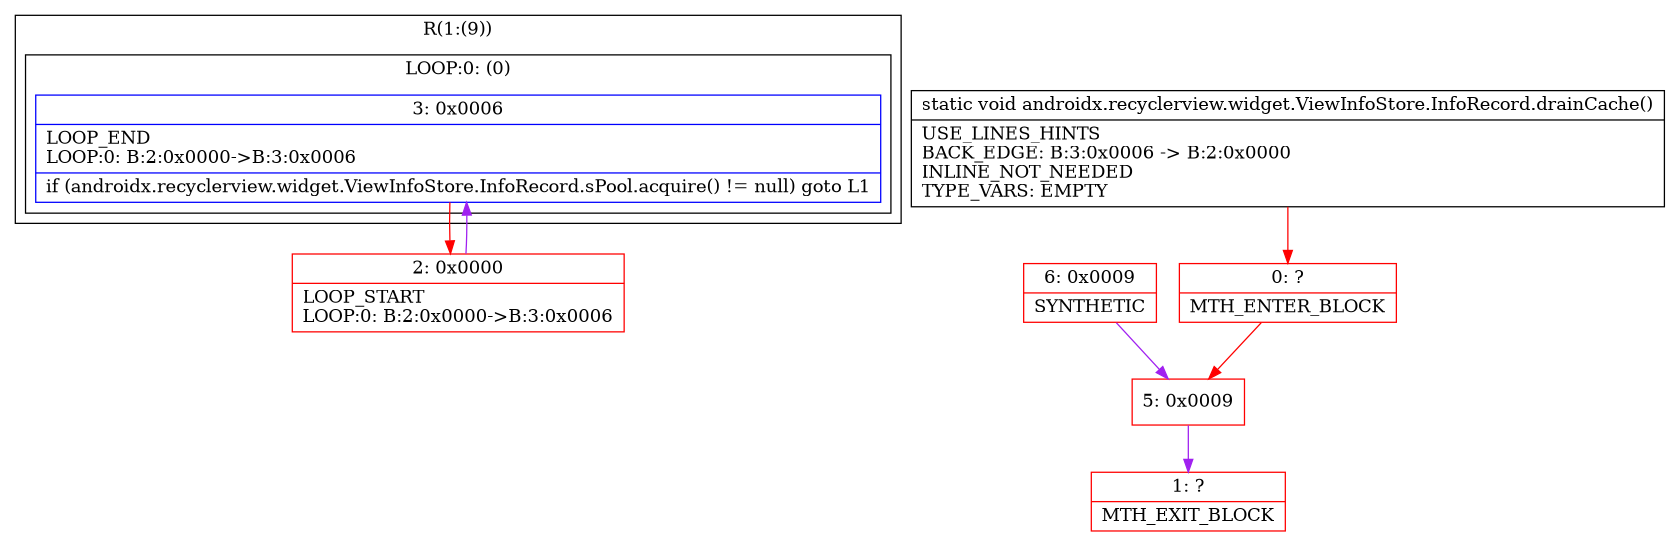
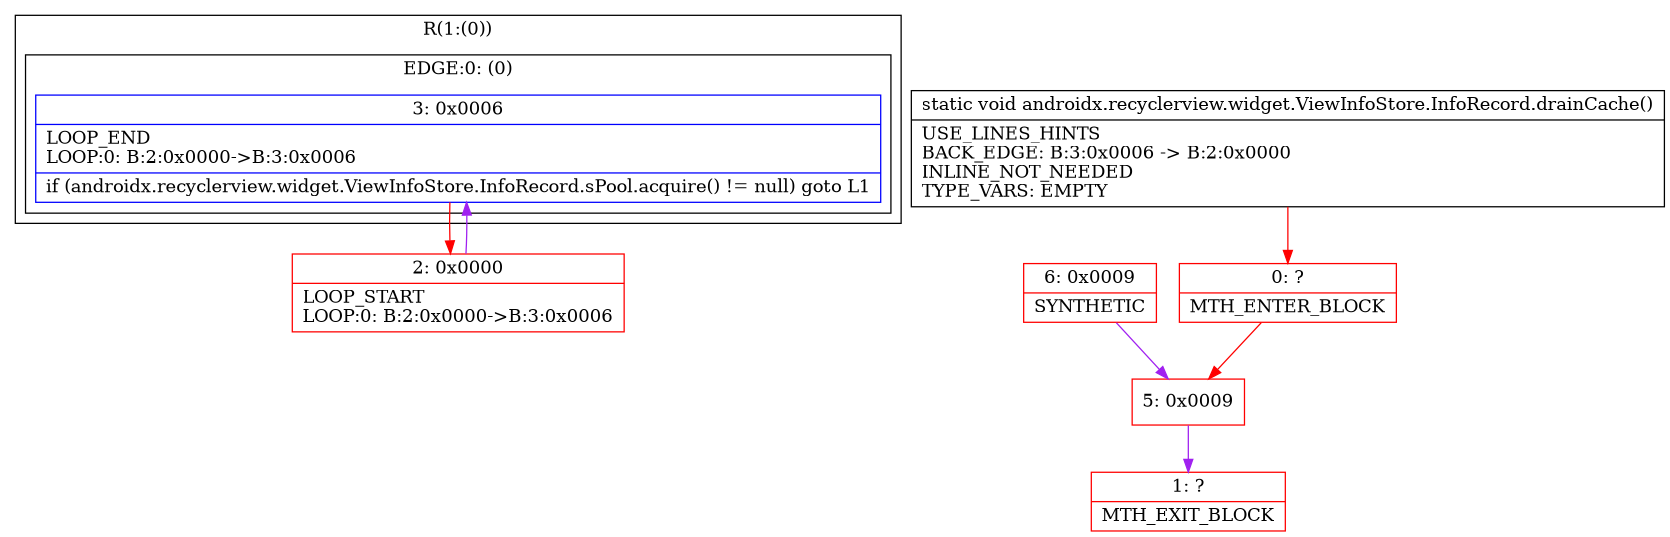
(458, 30) -> (458, 30)
(458, 70) -> (458, 70)
